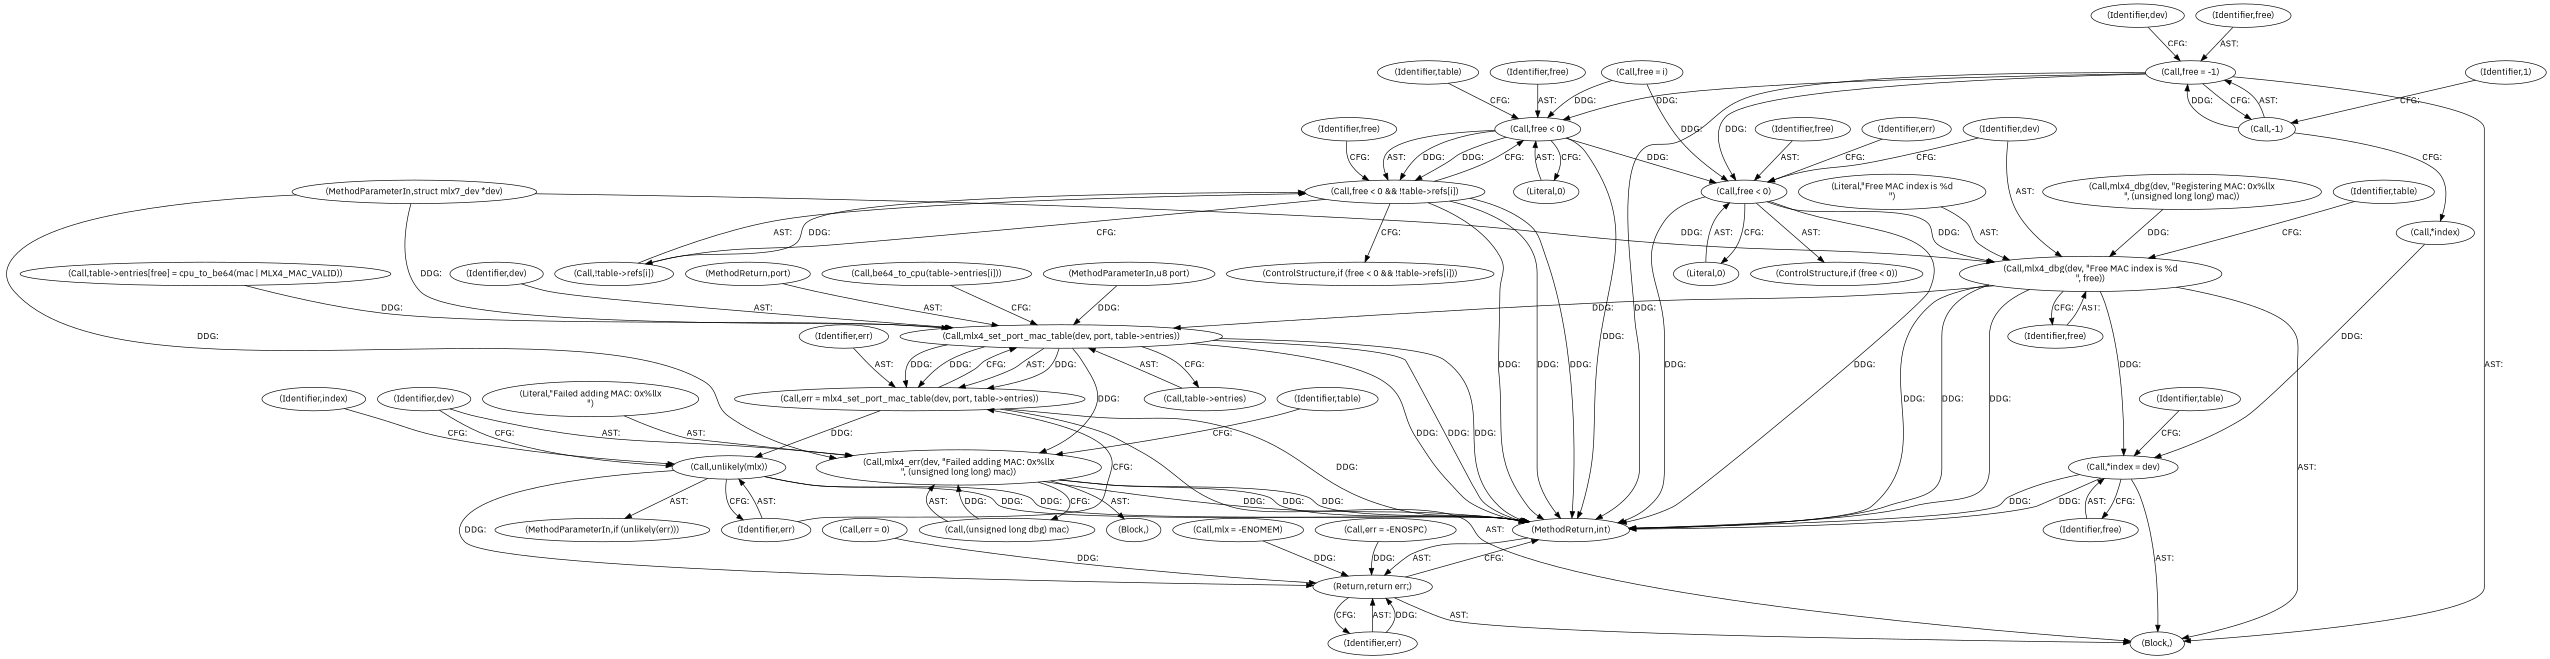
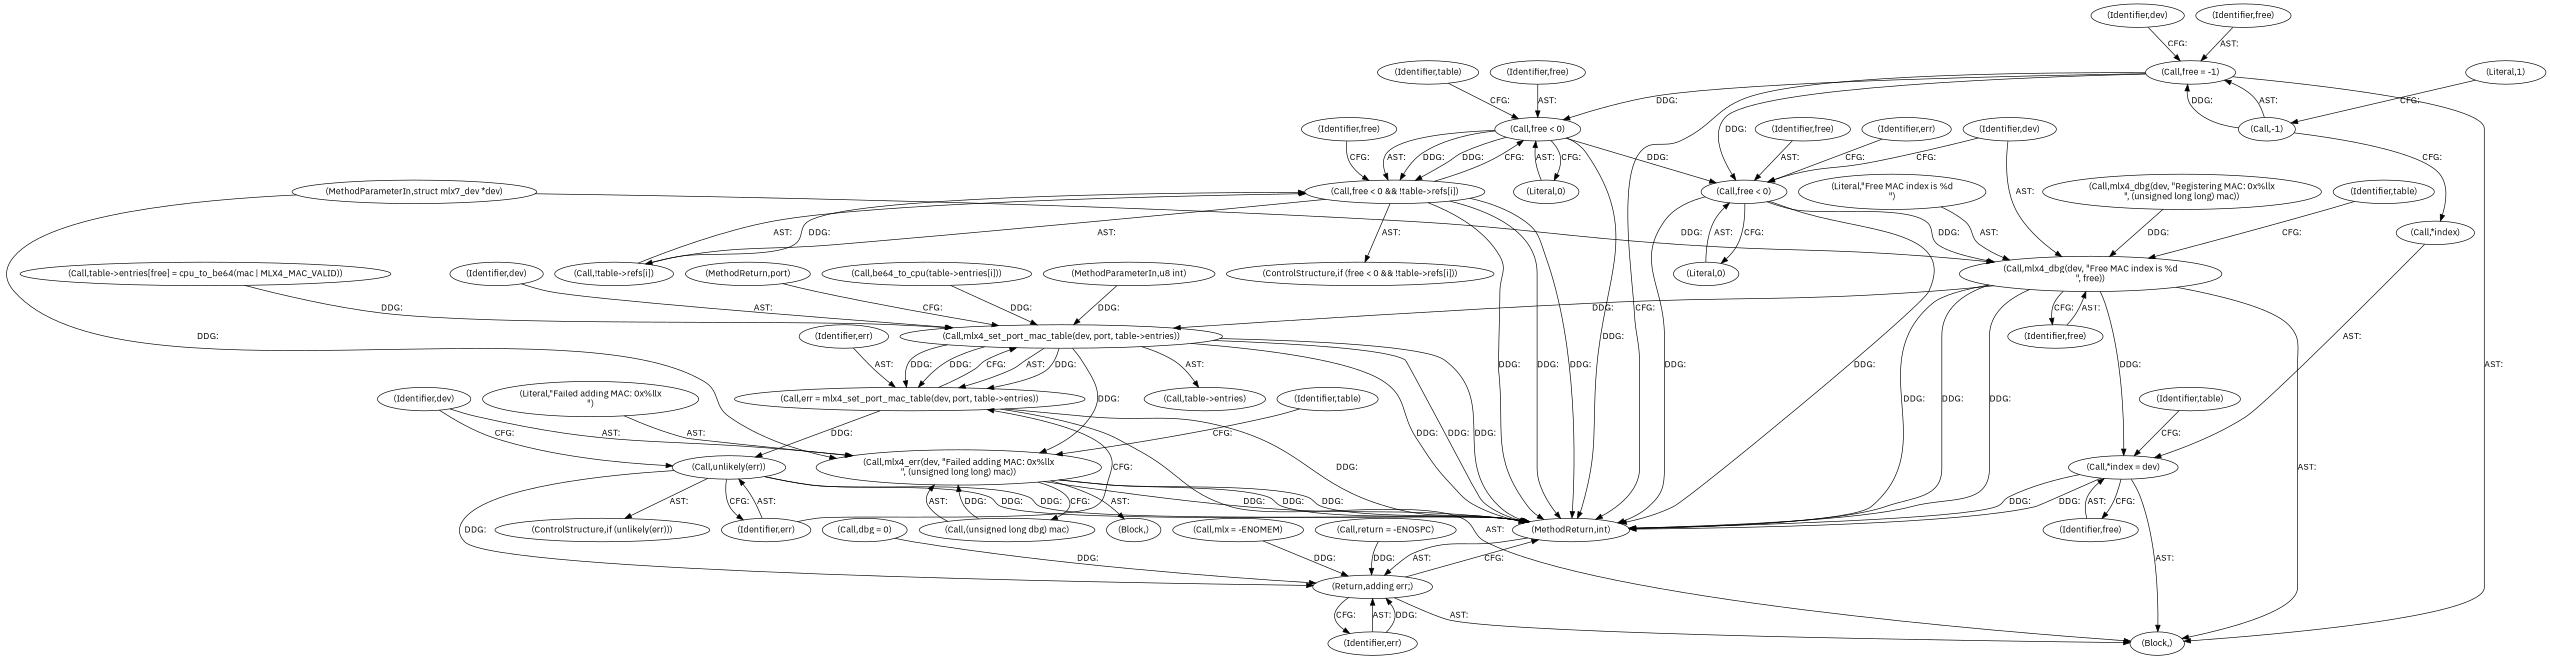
(1642, 72) -> none
(2506, 72) -> (2506, 72)
(2224, 101) -> none
(1108, 233) -> (1108, 233)
(1392, 233) -> (1392, 233)
(1129, 274) -> (1129, 274)
(1837, 274) -> none
(934, 308) -> (934, 308)
(1022, 308) -> (1022, 308)
(1646, 308) -> (1646, 308)
(556, 317) -> none
(2353, 336) -> (2353, 336)
(1196, 365) -> (1196, 365)
(1139, 369) -> none
(314, 399) -> none
(729, 467) -> (729, 467)
(602, 530) -> (602, 530)
(865, 530) -> (865, 530)
(1386, 530) -> (1386, 530)
(1373, 587) -> (1373, 587)
